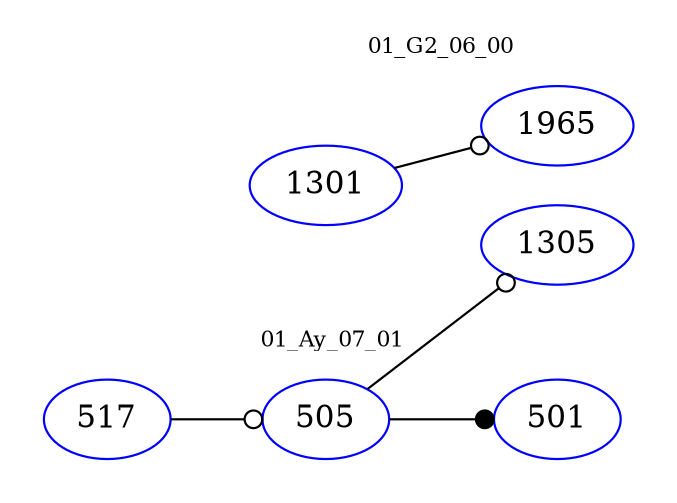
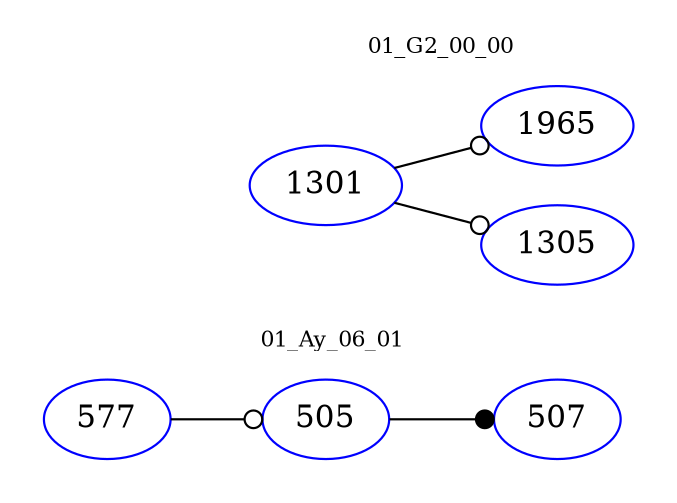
(442, 47) -> (442, 47)
(433, 339) -> (433, 213)
(332, 341) -> (332, 341)
(107, 419) -> (107, 419)
(557, 419) -> (557, 419)
